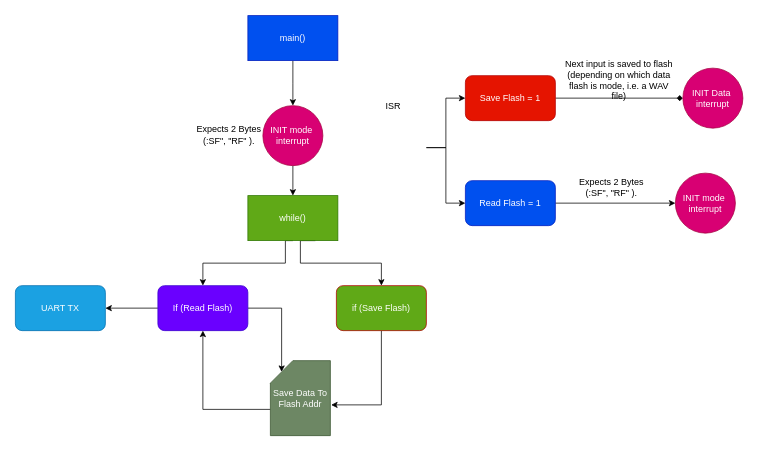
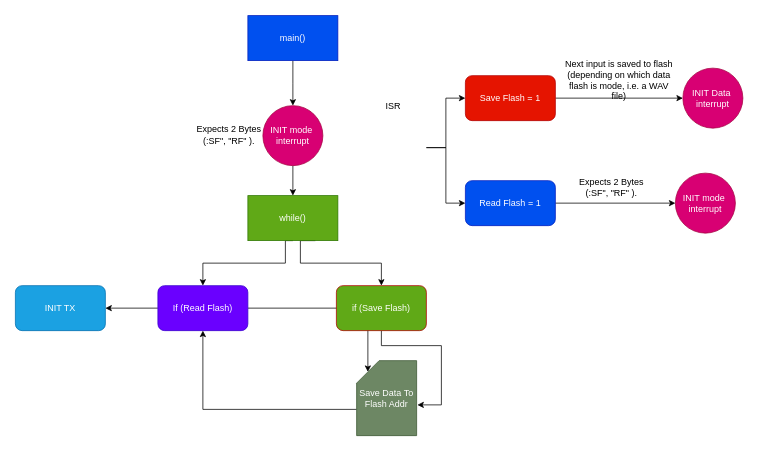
(676, 98) -> (676, 98)
(60, 308) -> (60, 308)
(300, 398) -> (387, 398)
